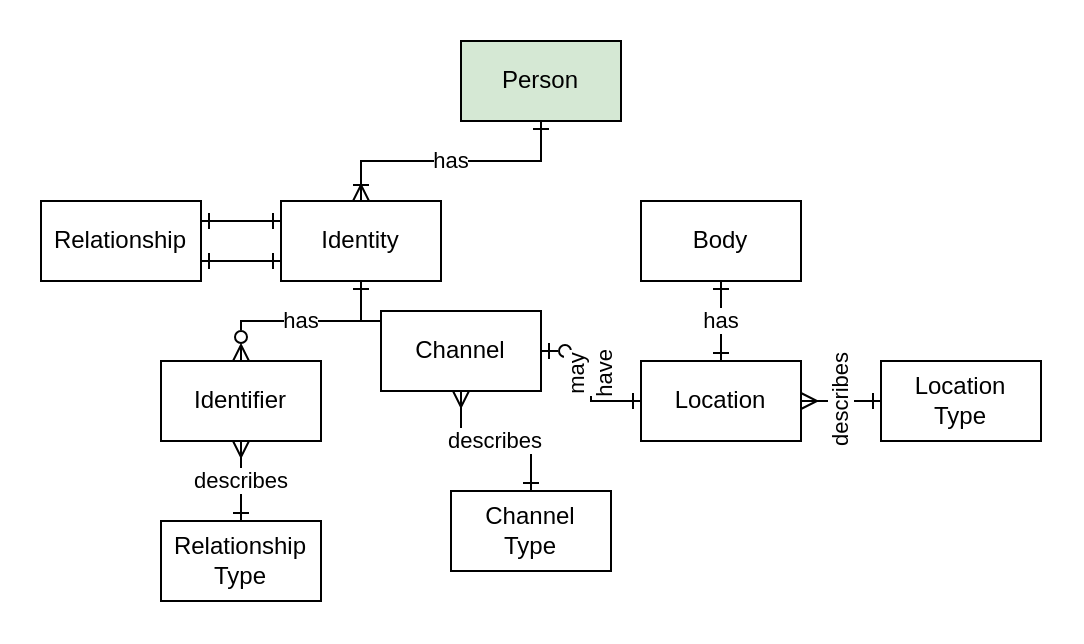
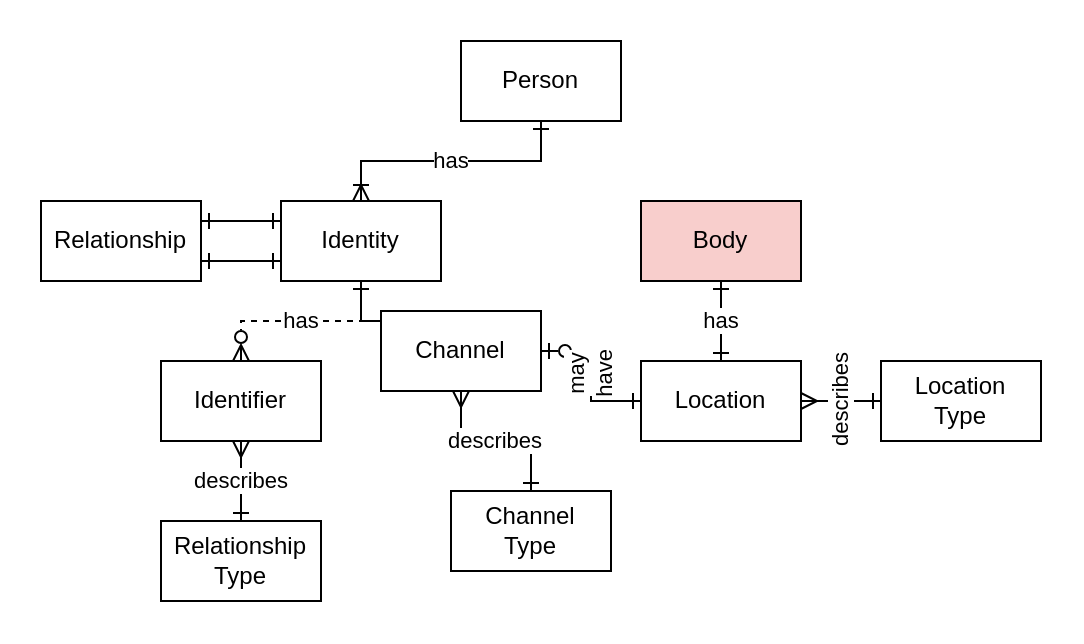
(541, 81) -> (541, 81)
(721, 241) -> (721, 241)
(259, 321) -> (259, 321)
